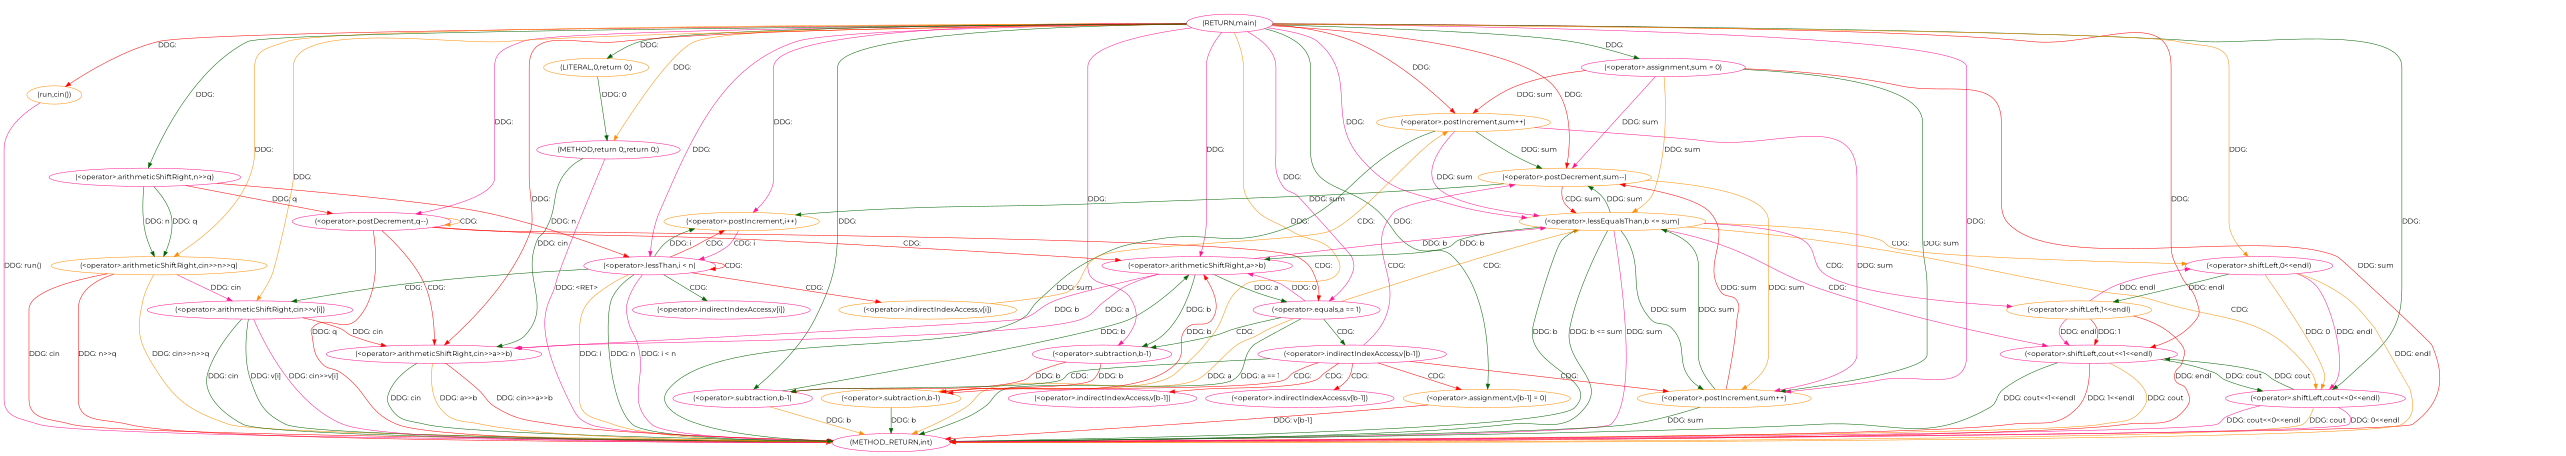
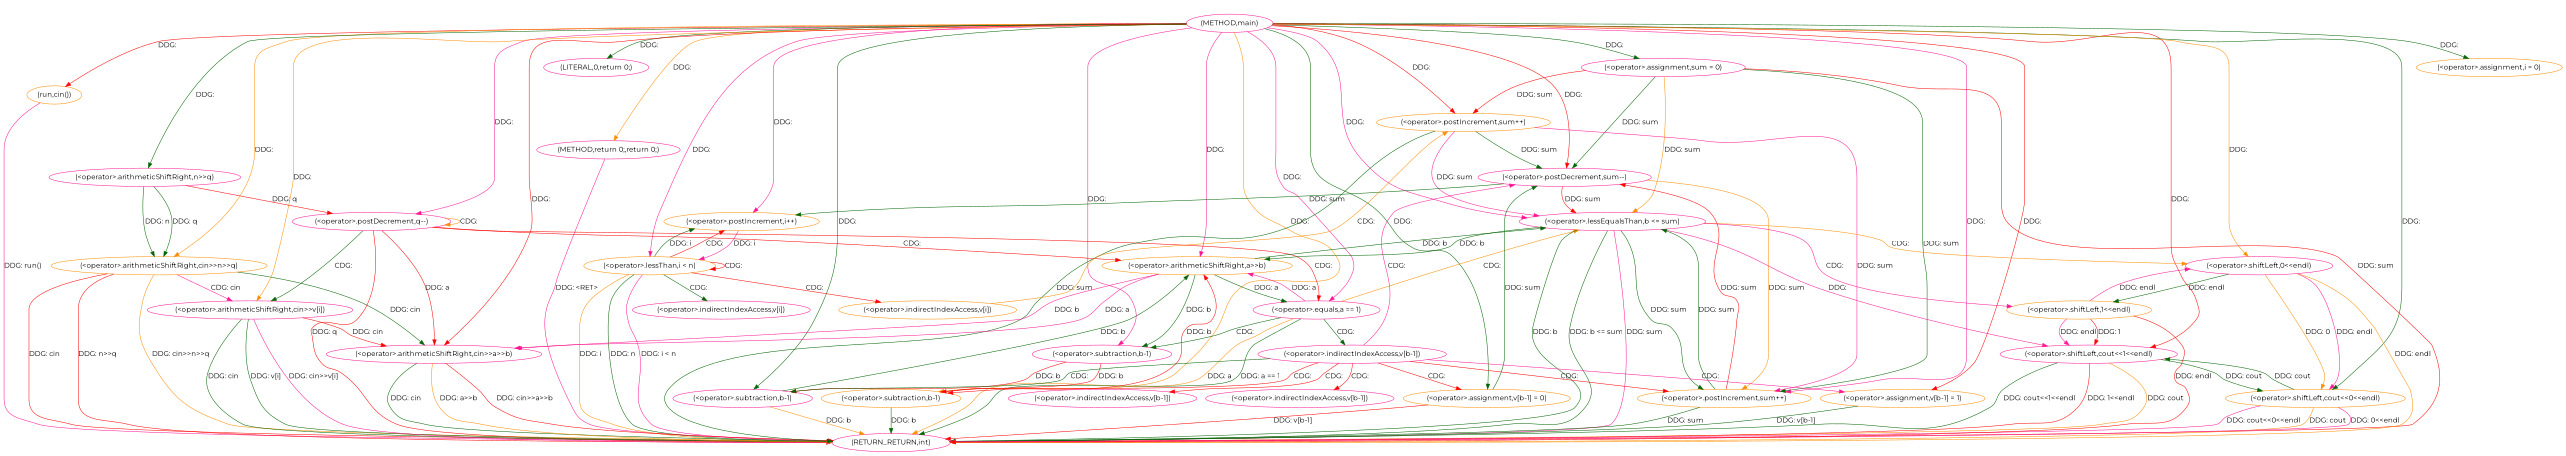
(1230, 23) -> (1230, 23)
(596, 68) -> (596, 68)
none -> (2489, 68)
(602, 106) -> none
(1616, 120) -> (1616, 120)
(1565, 177) -> (1565, 177)
(1583, 199) -> (1583, 199)
(1604, 199) -> (1505, 284)
(424, 203) -> none
(1612, 222) -> (1612, 222)
(1398, 242) -> (1398, 242)
(745, 244) -> (745, 244)
(533, 253) -> (335, 293)
(650, 266) -> (650, 266)
(1197, 266) -> (1197, 266)
(2015, 275) -> none
(442, 280) -> (322, 268)
(226, 288) -> (226, 288)
(437, 288) -> (437, 288)
(1304, 288) -> (1304, 288)
(1838, 288) -> (1838, 288)
none -> (1903, 398)
(2315, 398) -> (2315, 398)
(891, 443) -> (891, 443)
